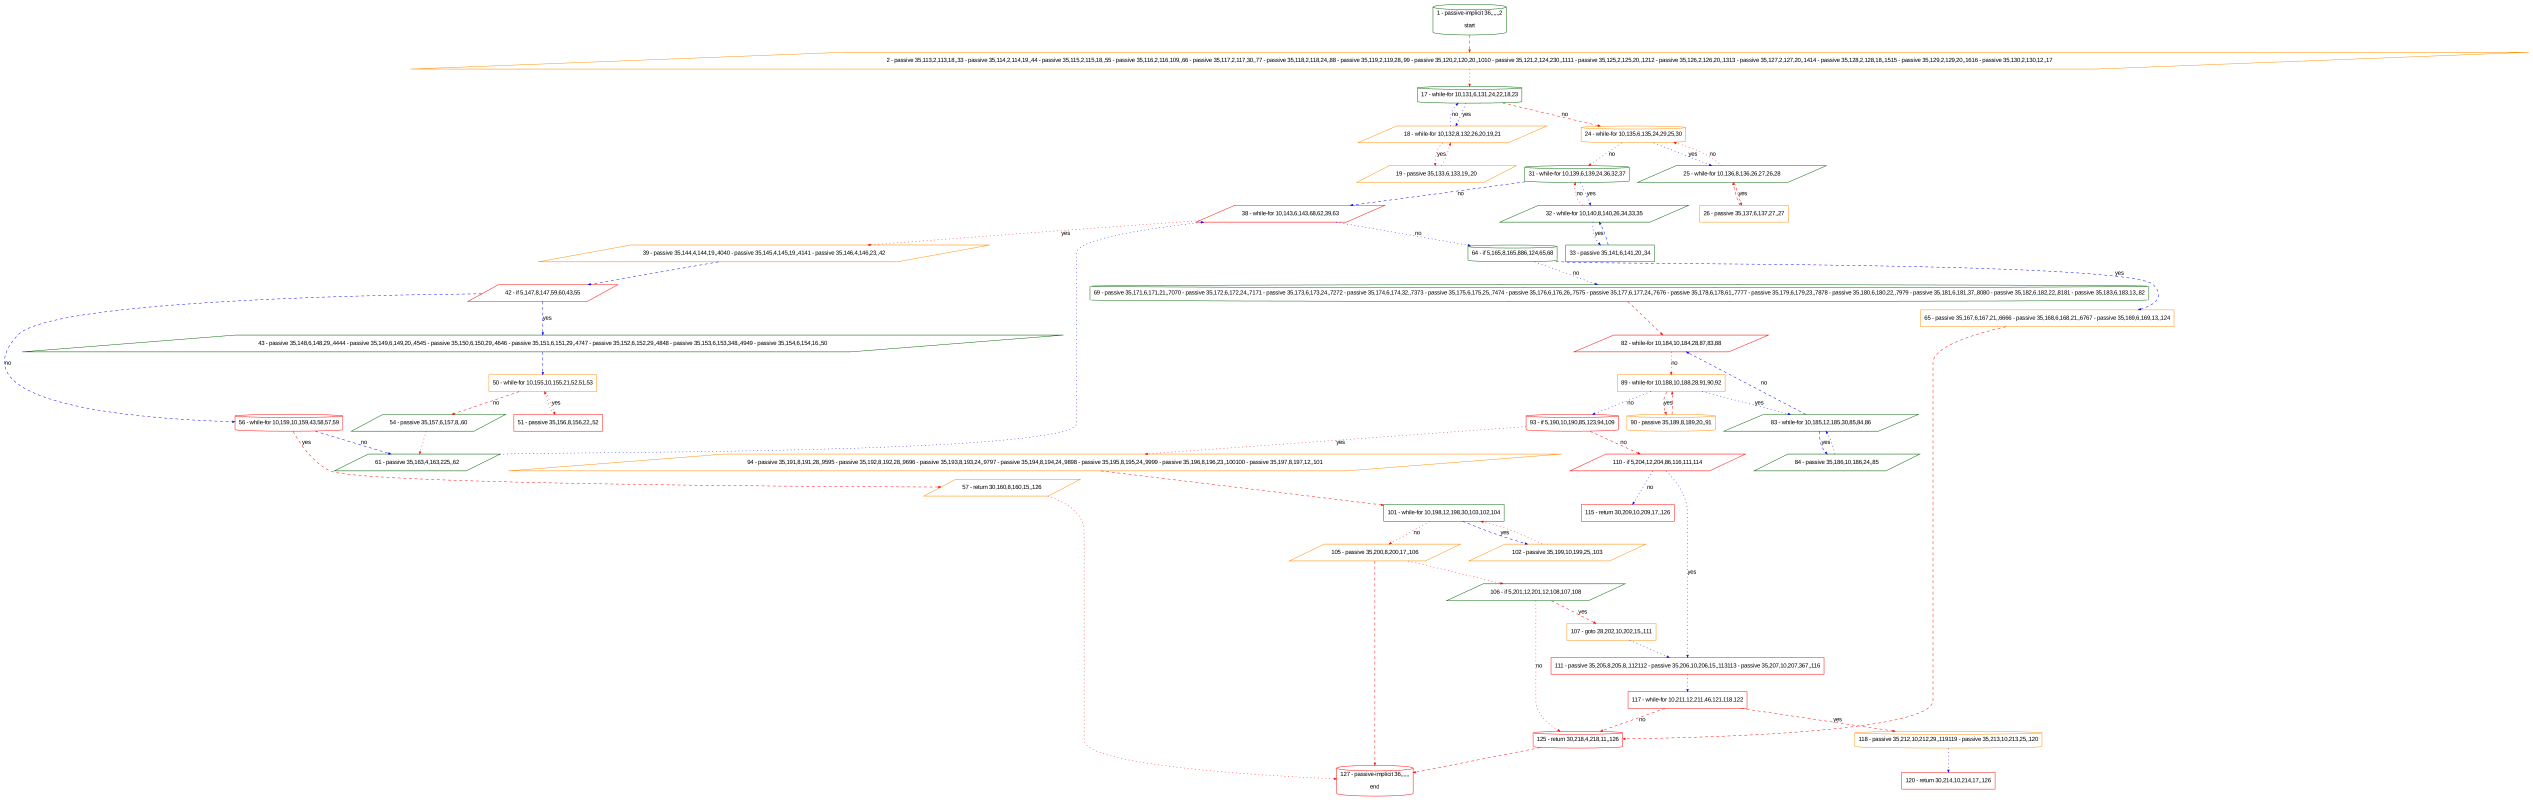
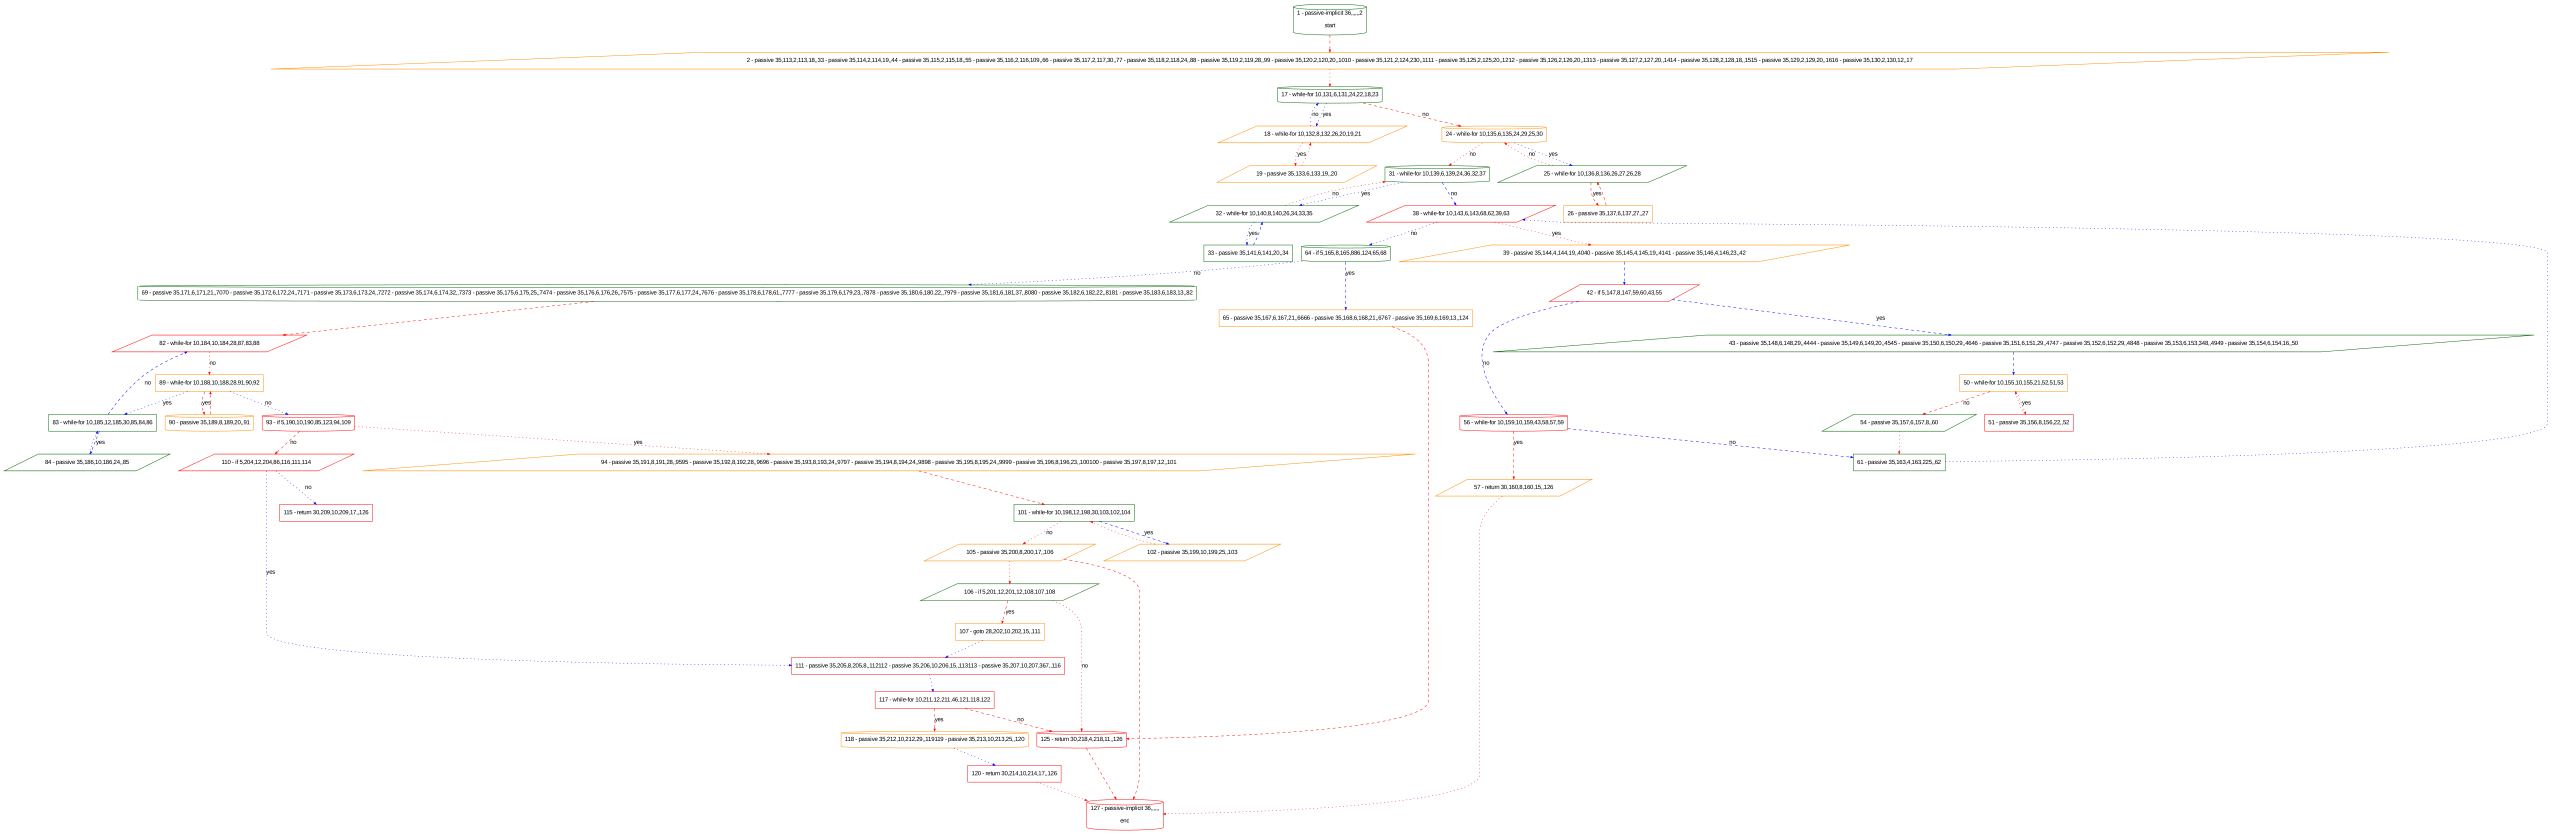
(1821, 423) -> (103, 423)
(417, 462) -> (1899, 462)
none -> (1061, 791)
